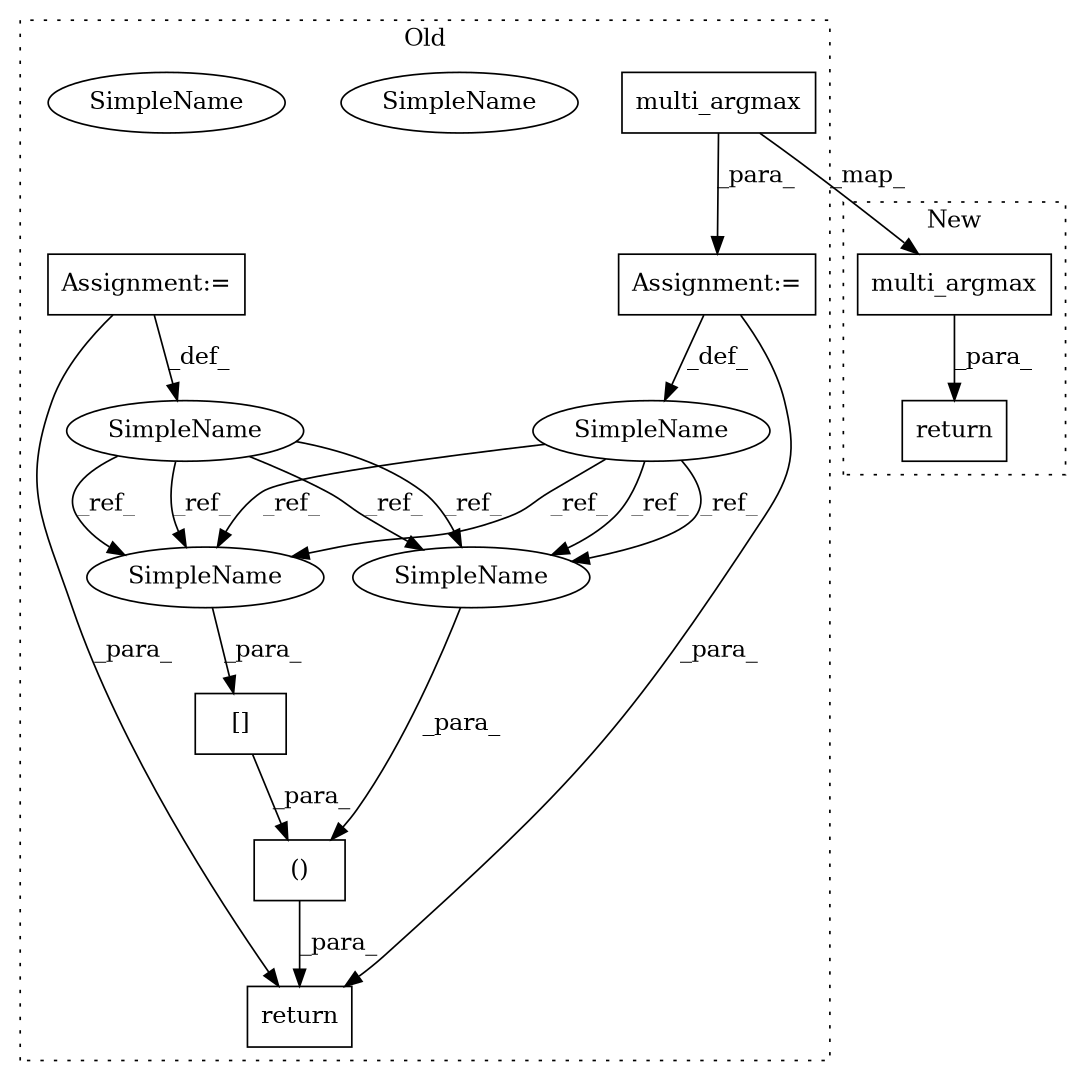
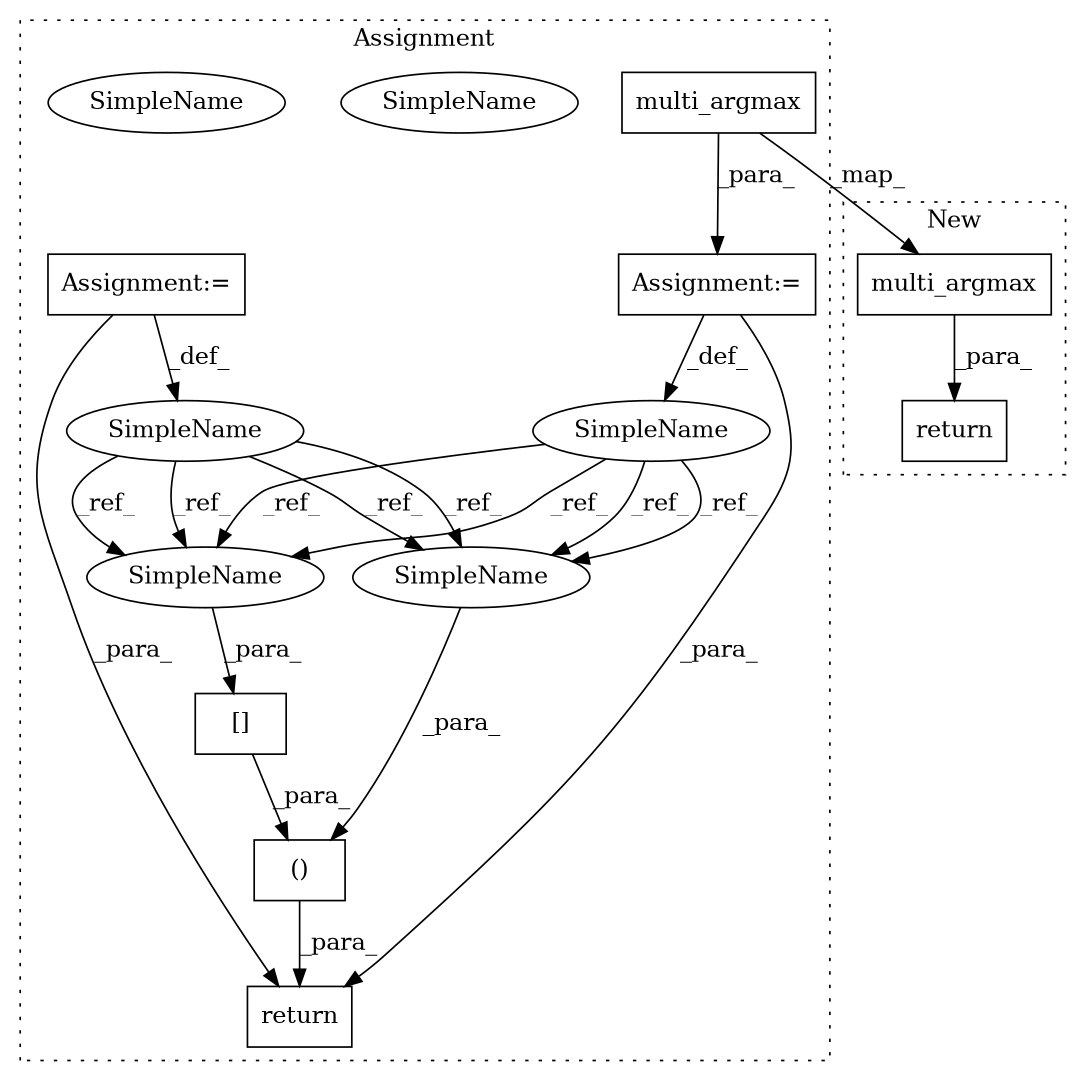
(425, 40) -> (425, 40)
